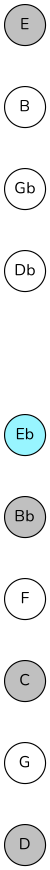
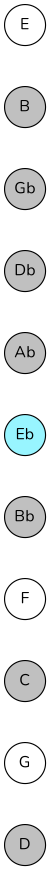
(25, 25) -> (25, 25)
(25, 107) -> (25, 107)
(25, 189) -> (25, 189)
(25, 271) -> (25, 271)
none -> (25, 353)
